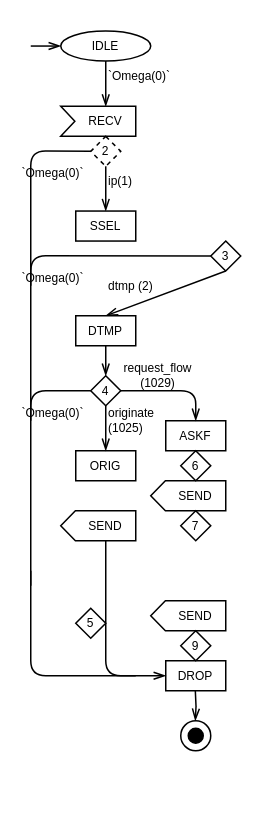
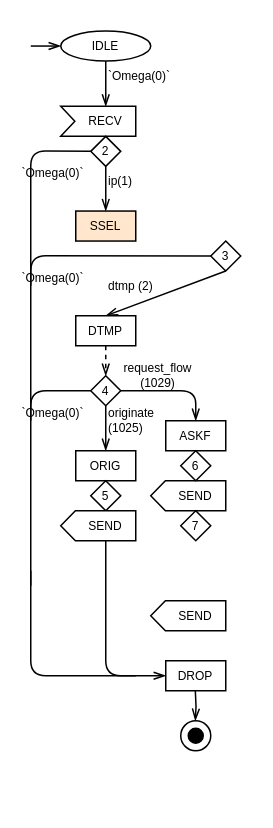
(106, 151) -> (106, 151)
(106, 226) -> (106, 226)
(106, 360) -> (106, 360)
(91, 623) -> (106, 496)
(196, 646) -> none
